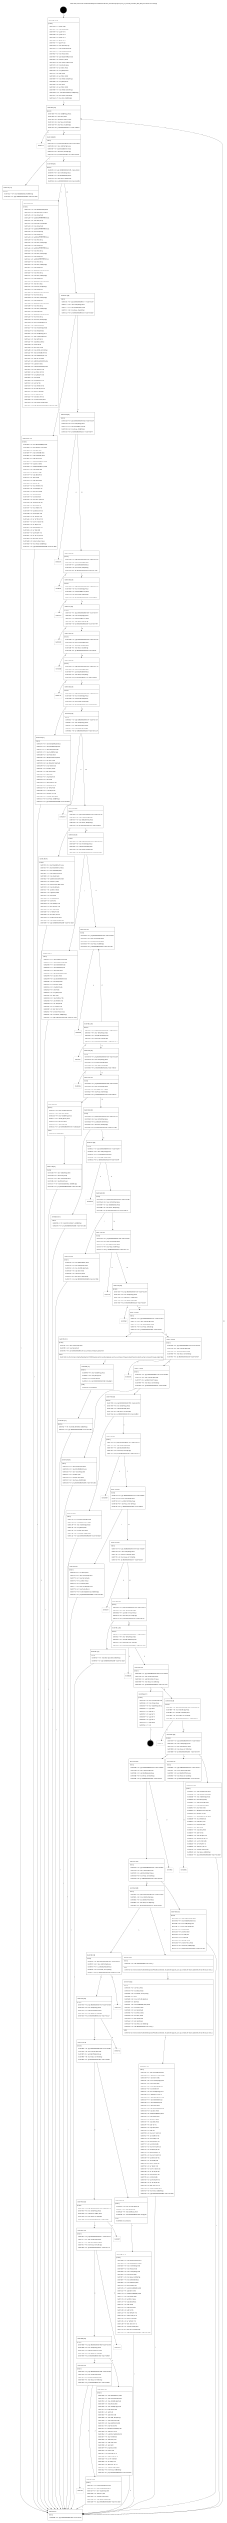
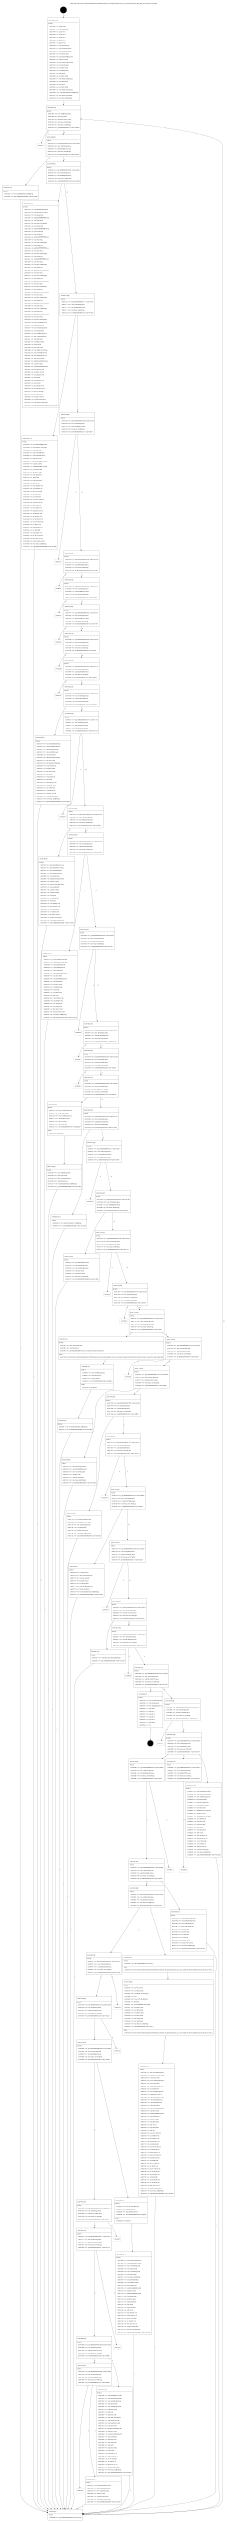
(101, 986) -> (95, 985)
